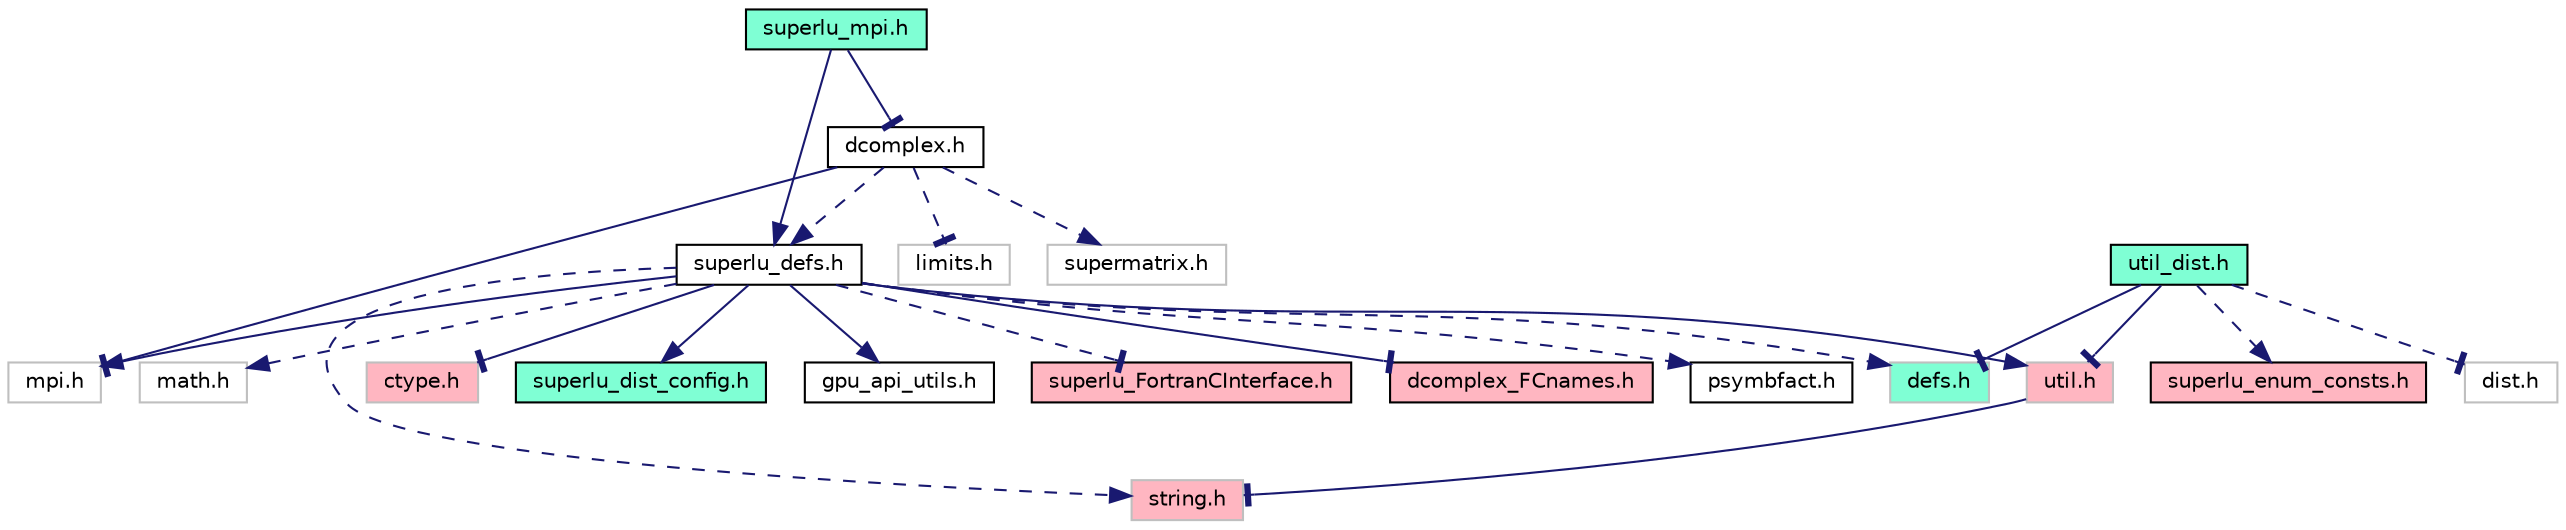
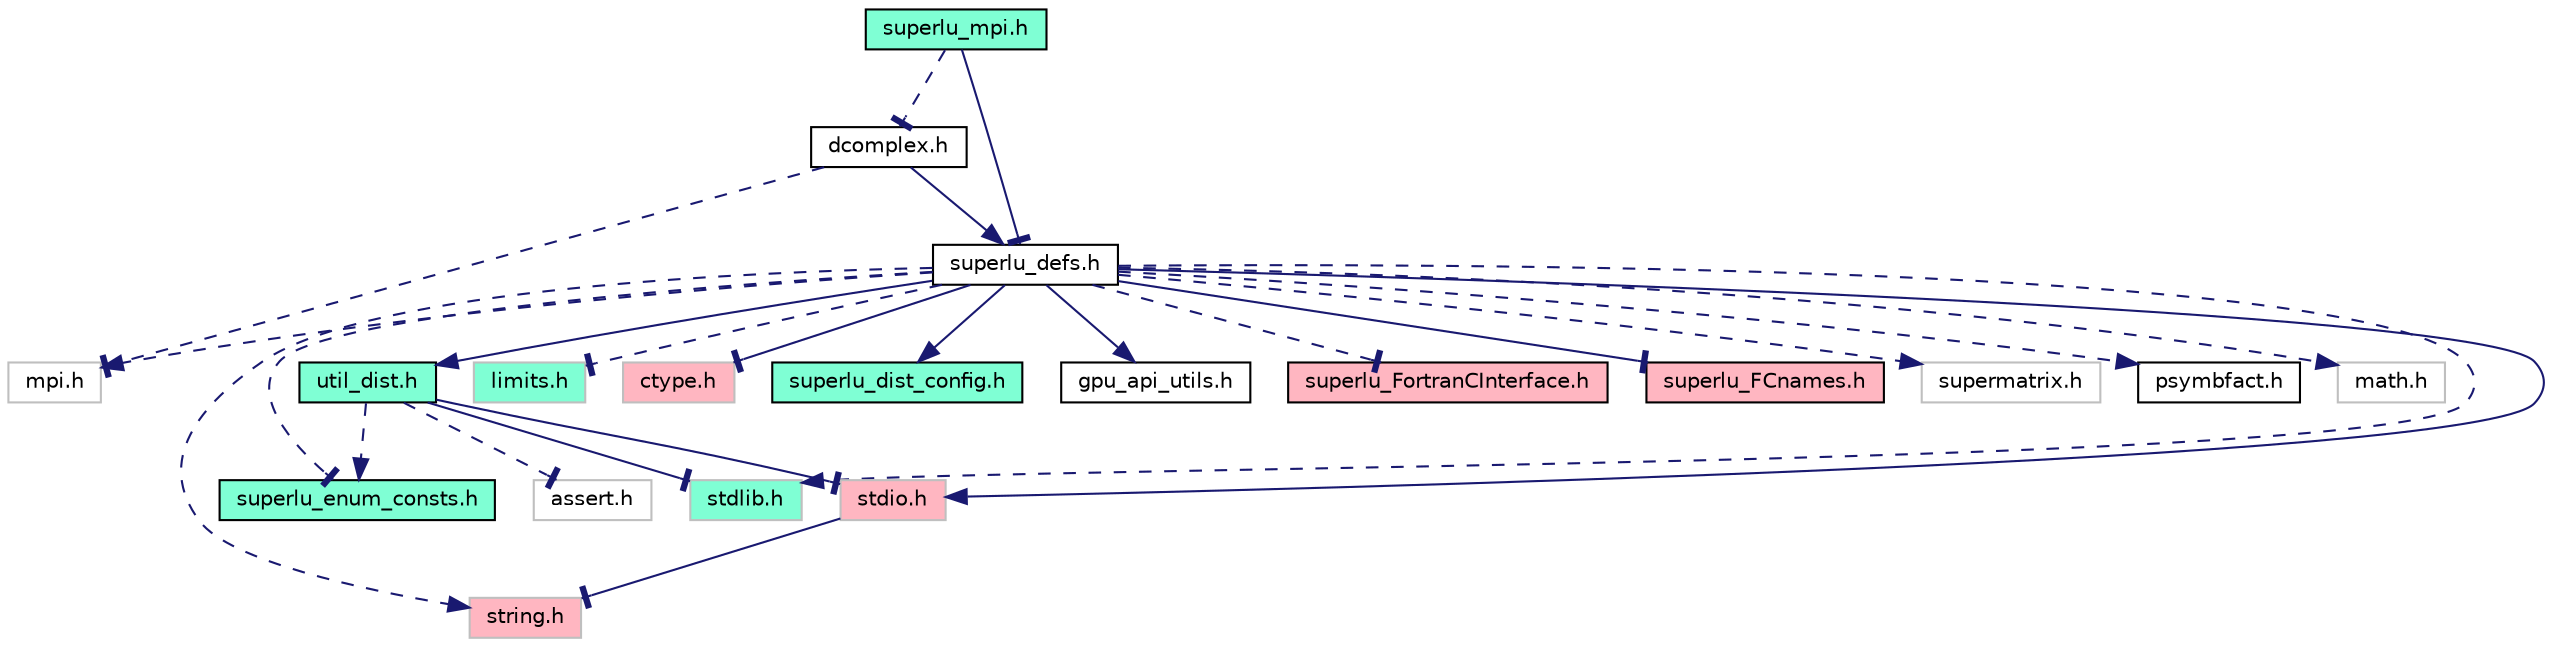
(868, 84) -> (925, 84)
(806, 137) -> (990, 142)
(846, 199) -> (949, 199)
(928, 201) -> (769, 323)
(1012, 201) -> (1510, 313)
(474, 264) -> (468, 266)
(954, 265) -> (530, 382)
none -> (536, 305)
(426, 308) -> (526, 307)
none -> (694, 319)
(1521, 382) -> (1765, 382)
(1940, 382) -> (746, 500)
(2070, 382) -> (893, 500)
(2288, 382) -> (357, 500)
(2511, 382) -> (593, 500)
